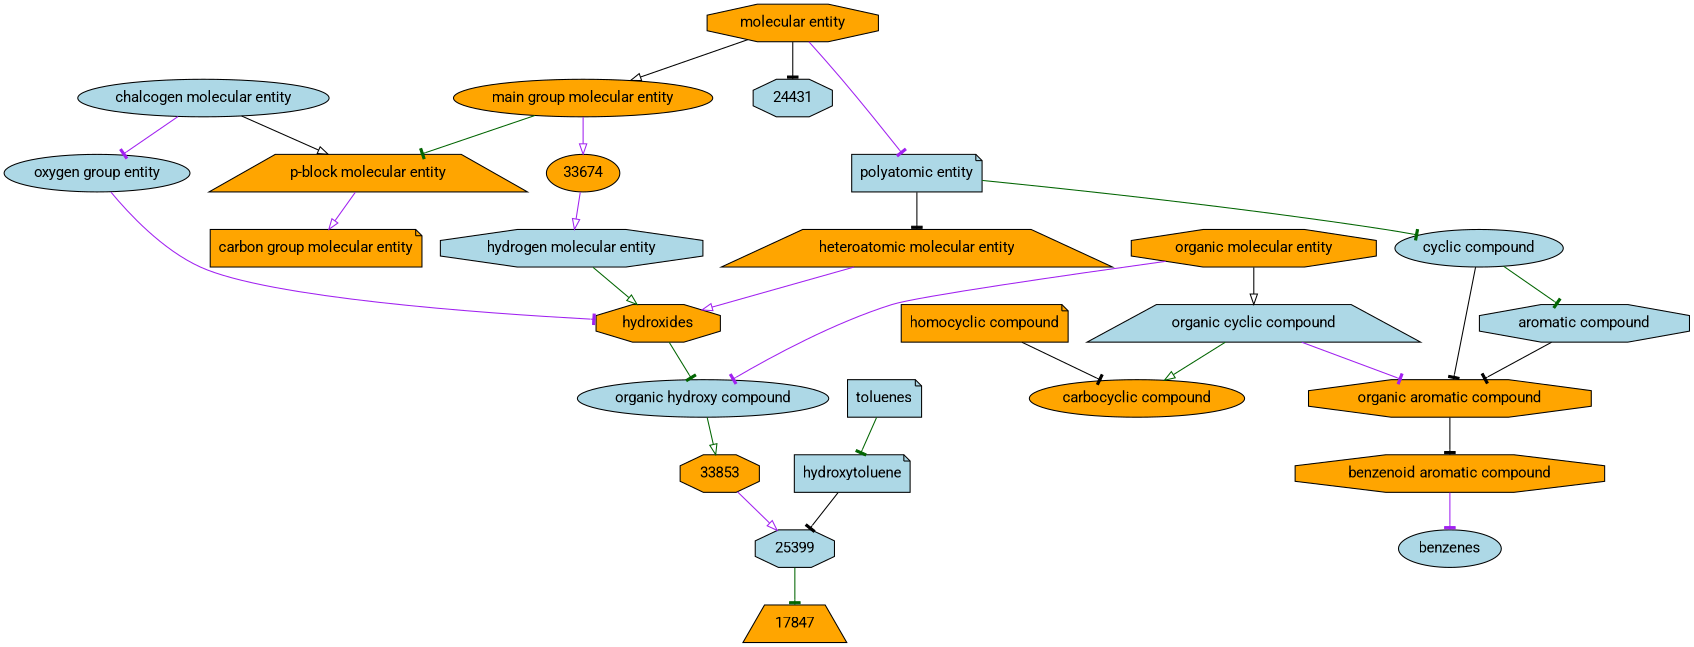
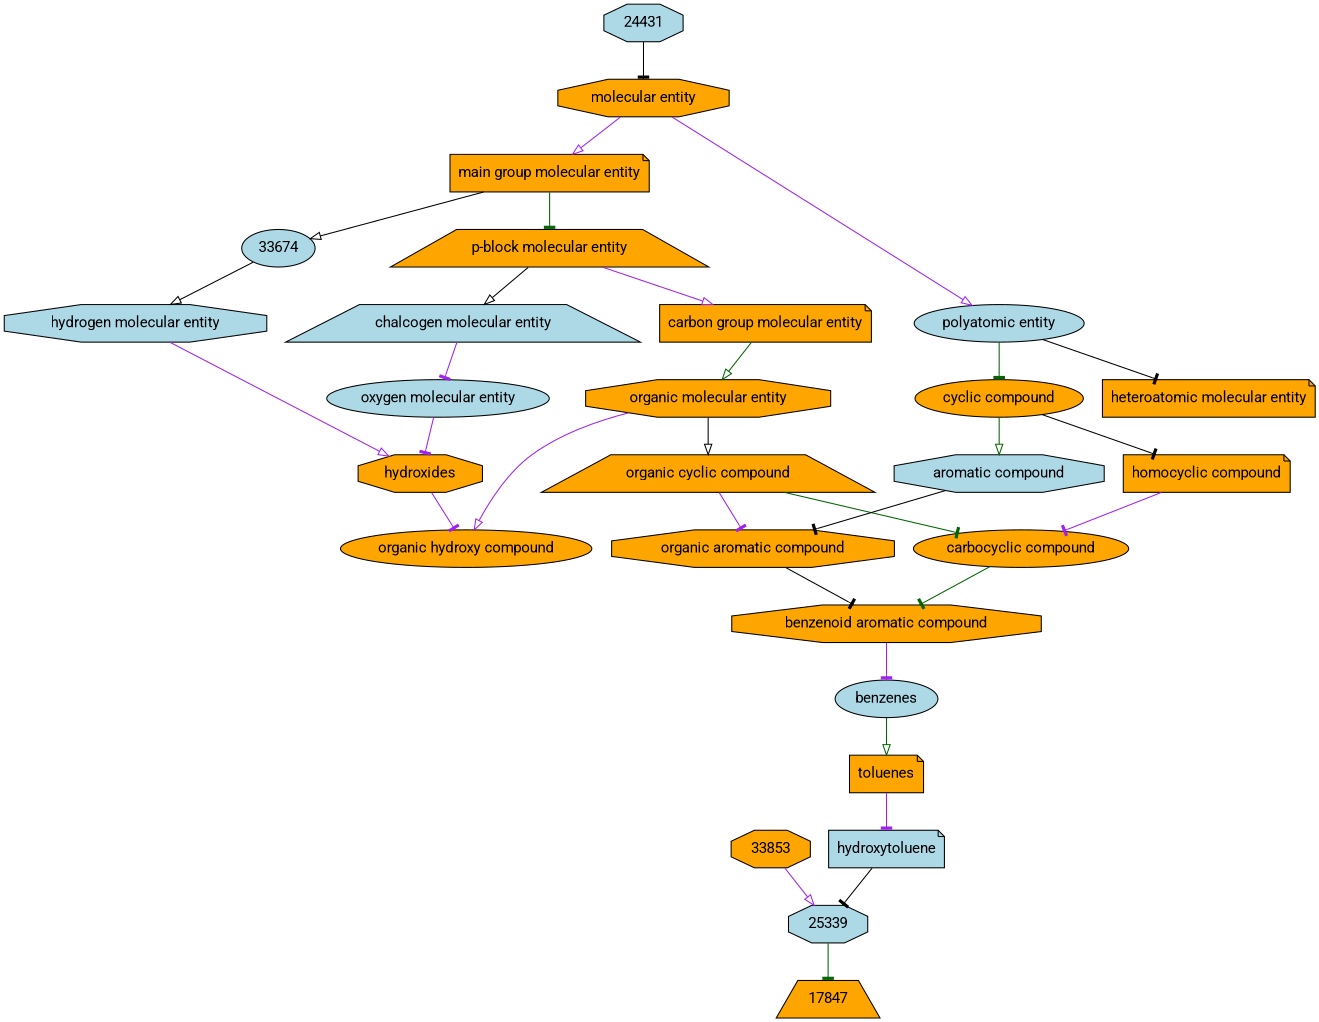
(694, 58) -> (601, 132)
(793, 58) -> (643, 58)
(855, 95) -> (817, 208)
(203, 98) -> (463, 323)
(583, 98) -> (550, 173)
(583, 130) -> (402, 214)
(280, 133) -> (510, 282)
(97, 173) -> (438, 398)
(583, 173) -> (278, 248)
(917, 173) -> (999, 323)
(578, 206) -> (216, 281)
(917, 248) -> (1209, 398)
(1479, 248) -> (999, 398)
(611, 282) -> (275, 397)
(1529, 284) -> (999, 431)
(783, 287) -> none
(943, 294) -> (541, 449)
(1465, 321) -> (1097, 434)
(1254, 323) -> (708, 474)
none -> (740, 357)
(1199, 358) -> (856, 509)
(679, 359) -> (442, 509)
(1059, 360) -> (1114, 511)
(703, 398) -> (466, 549)
(885, 398) -> (887, 774)
(710, 431) -> none
(869, 434) -> (887, 809)
(795, 549) -> (828, 924)
none -> (957, 584)
none -> (887, 731)
